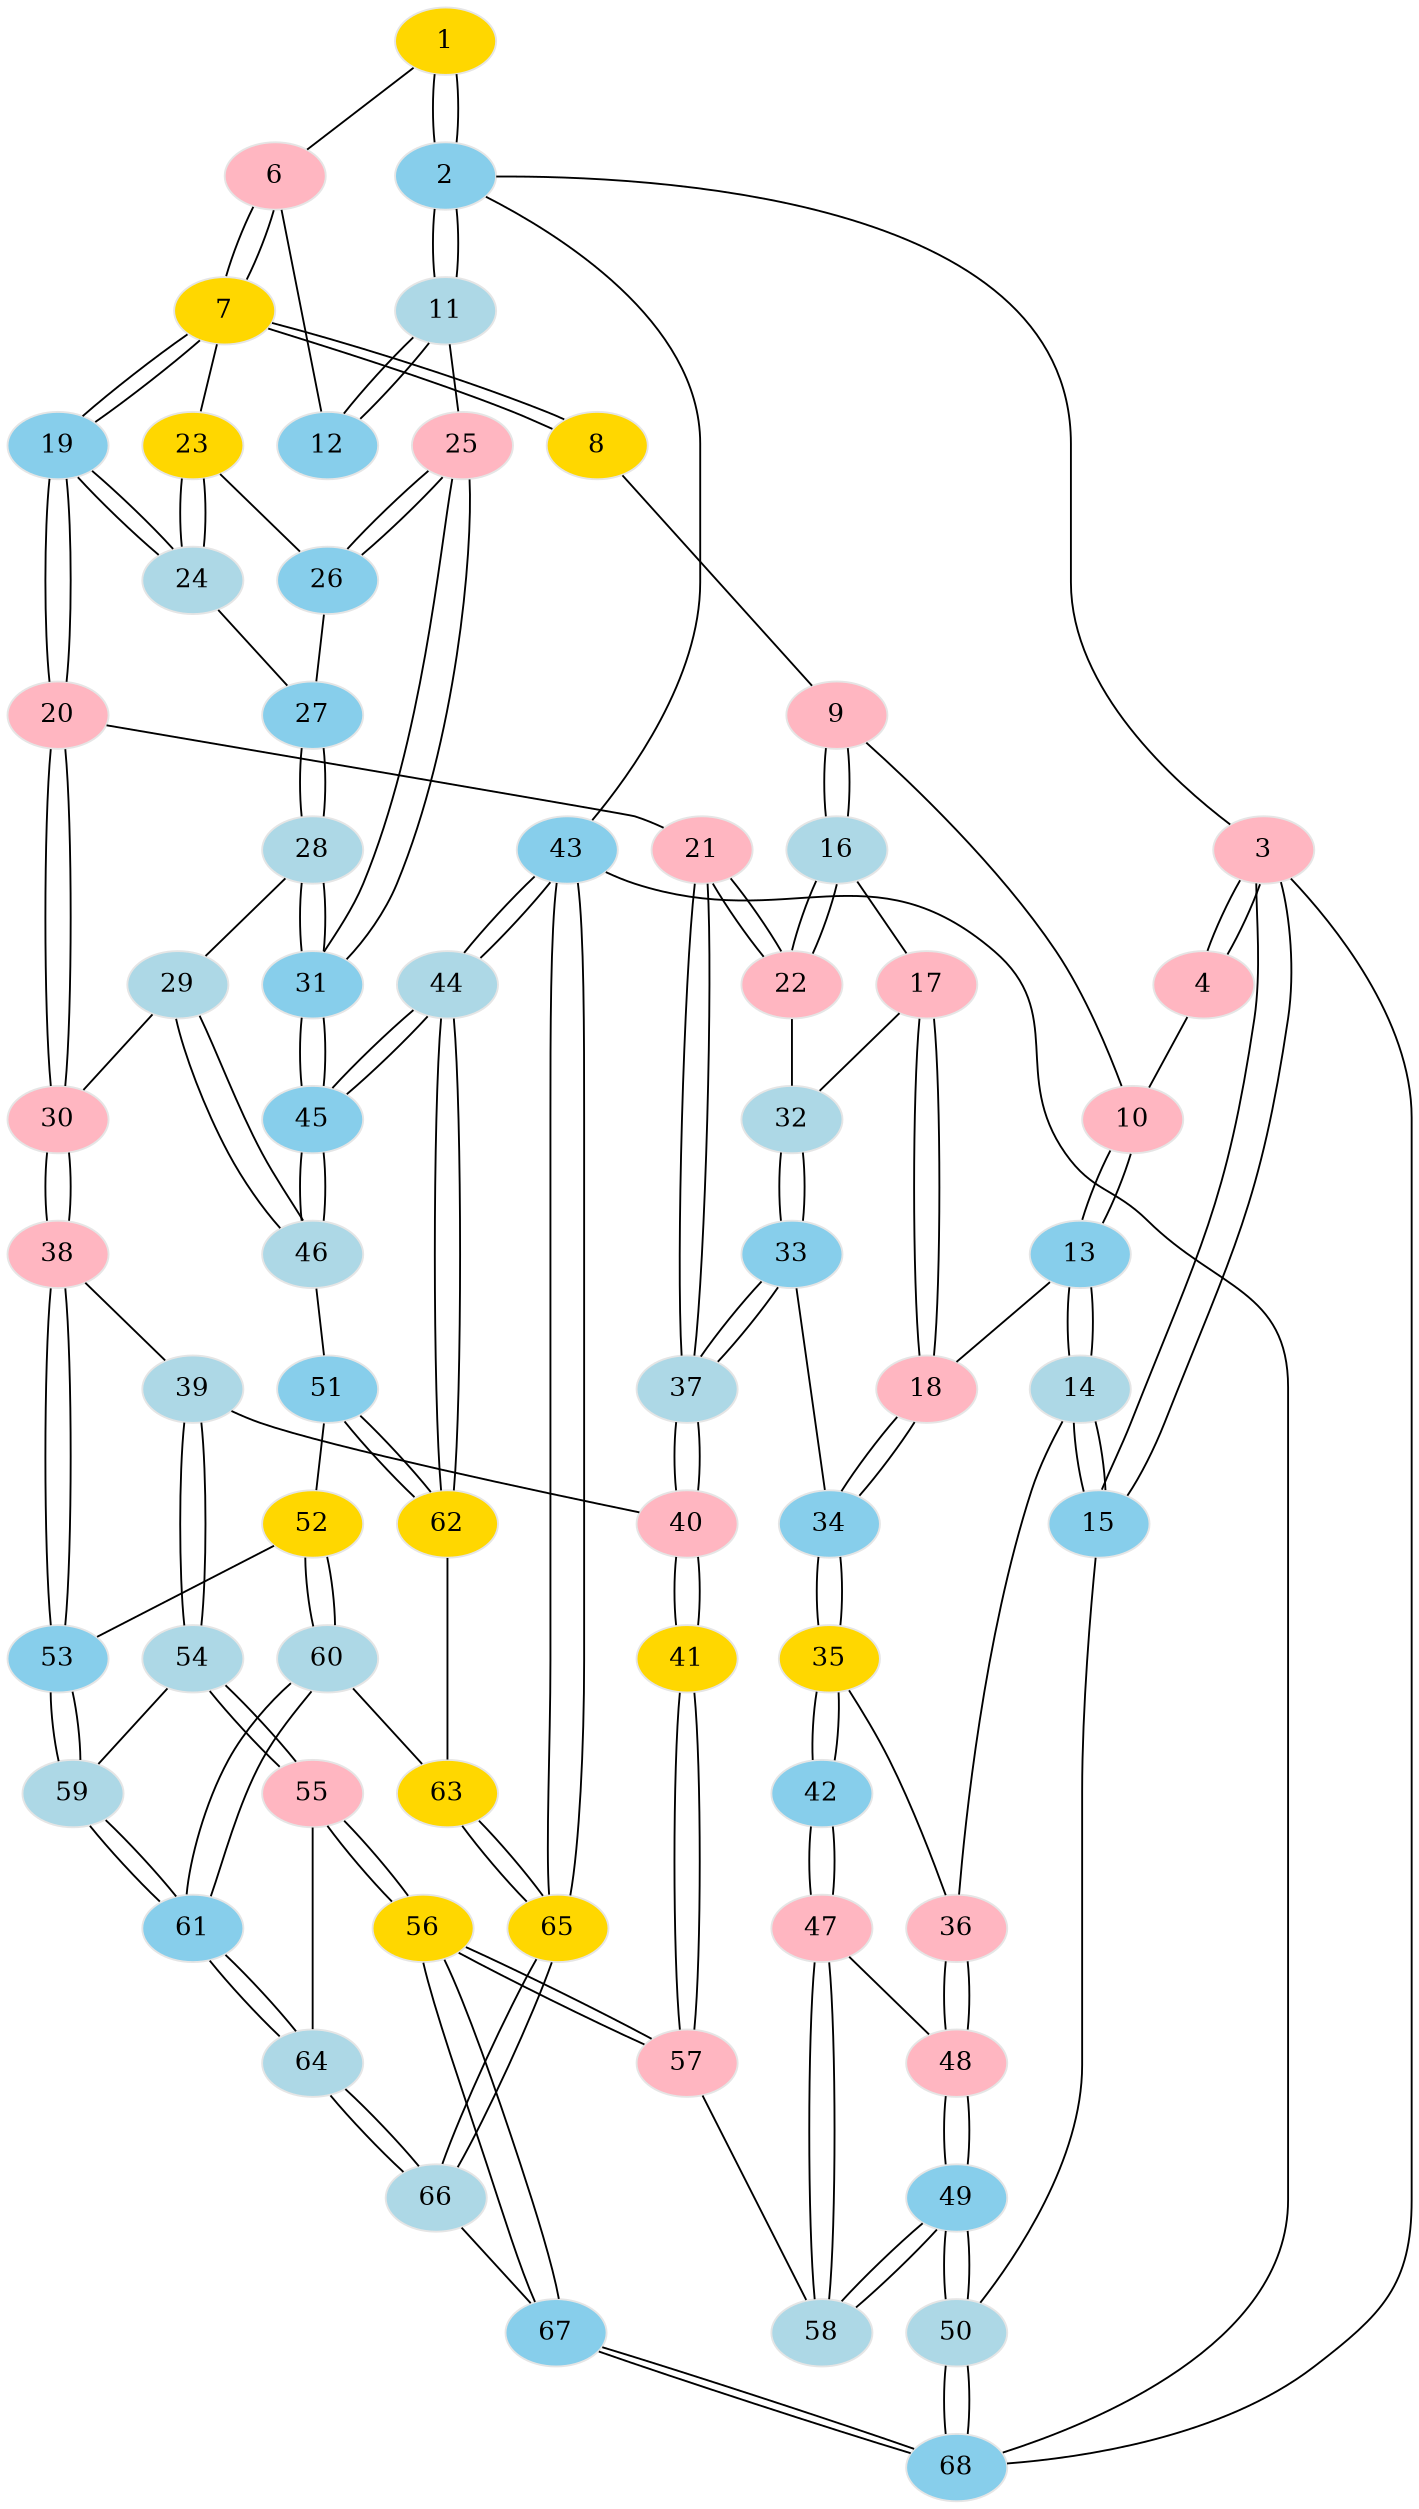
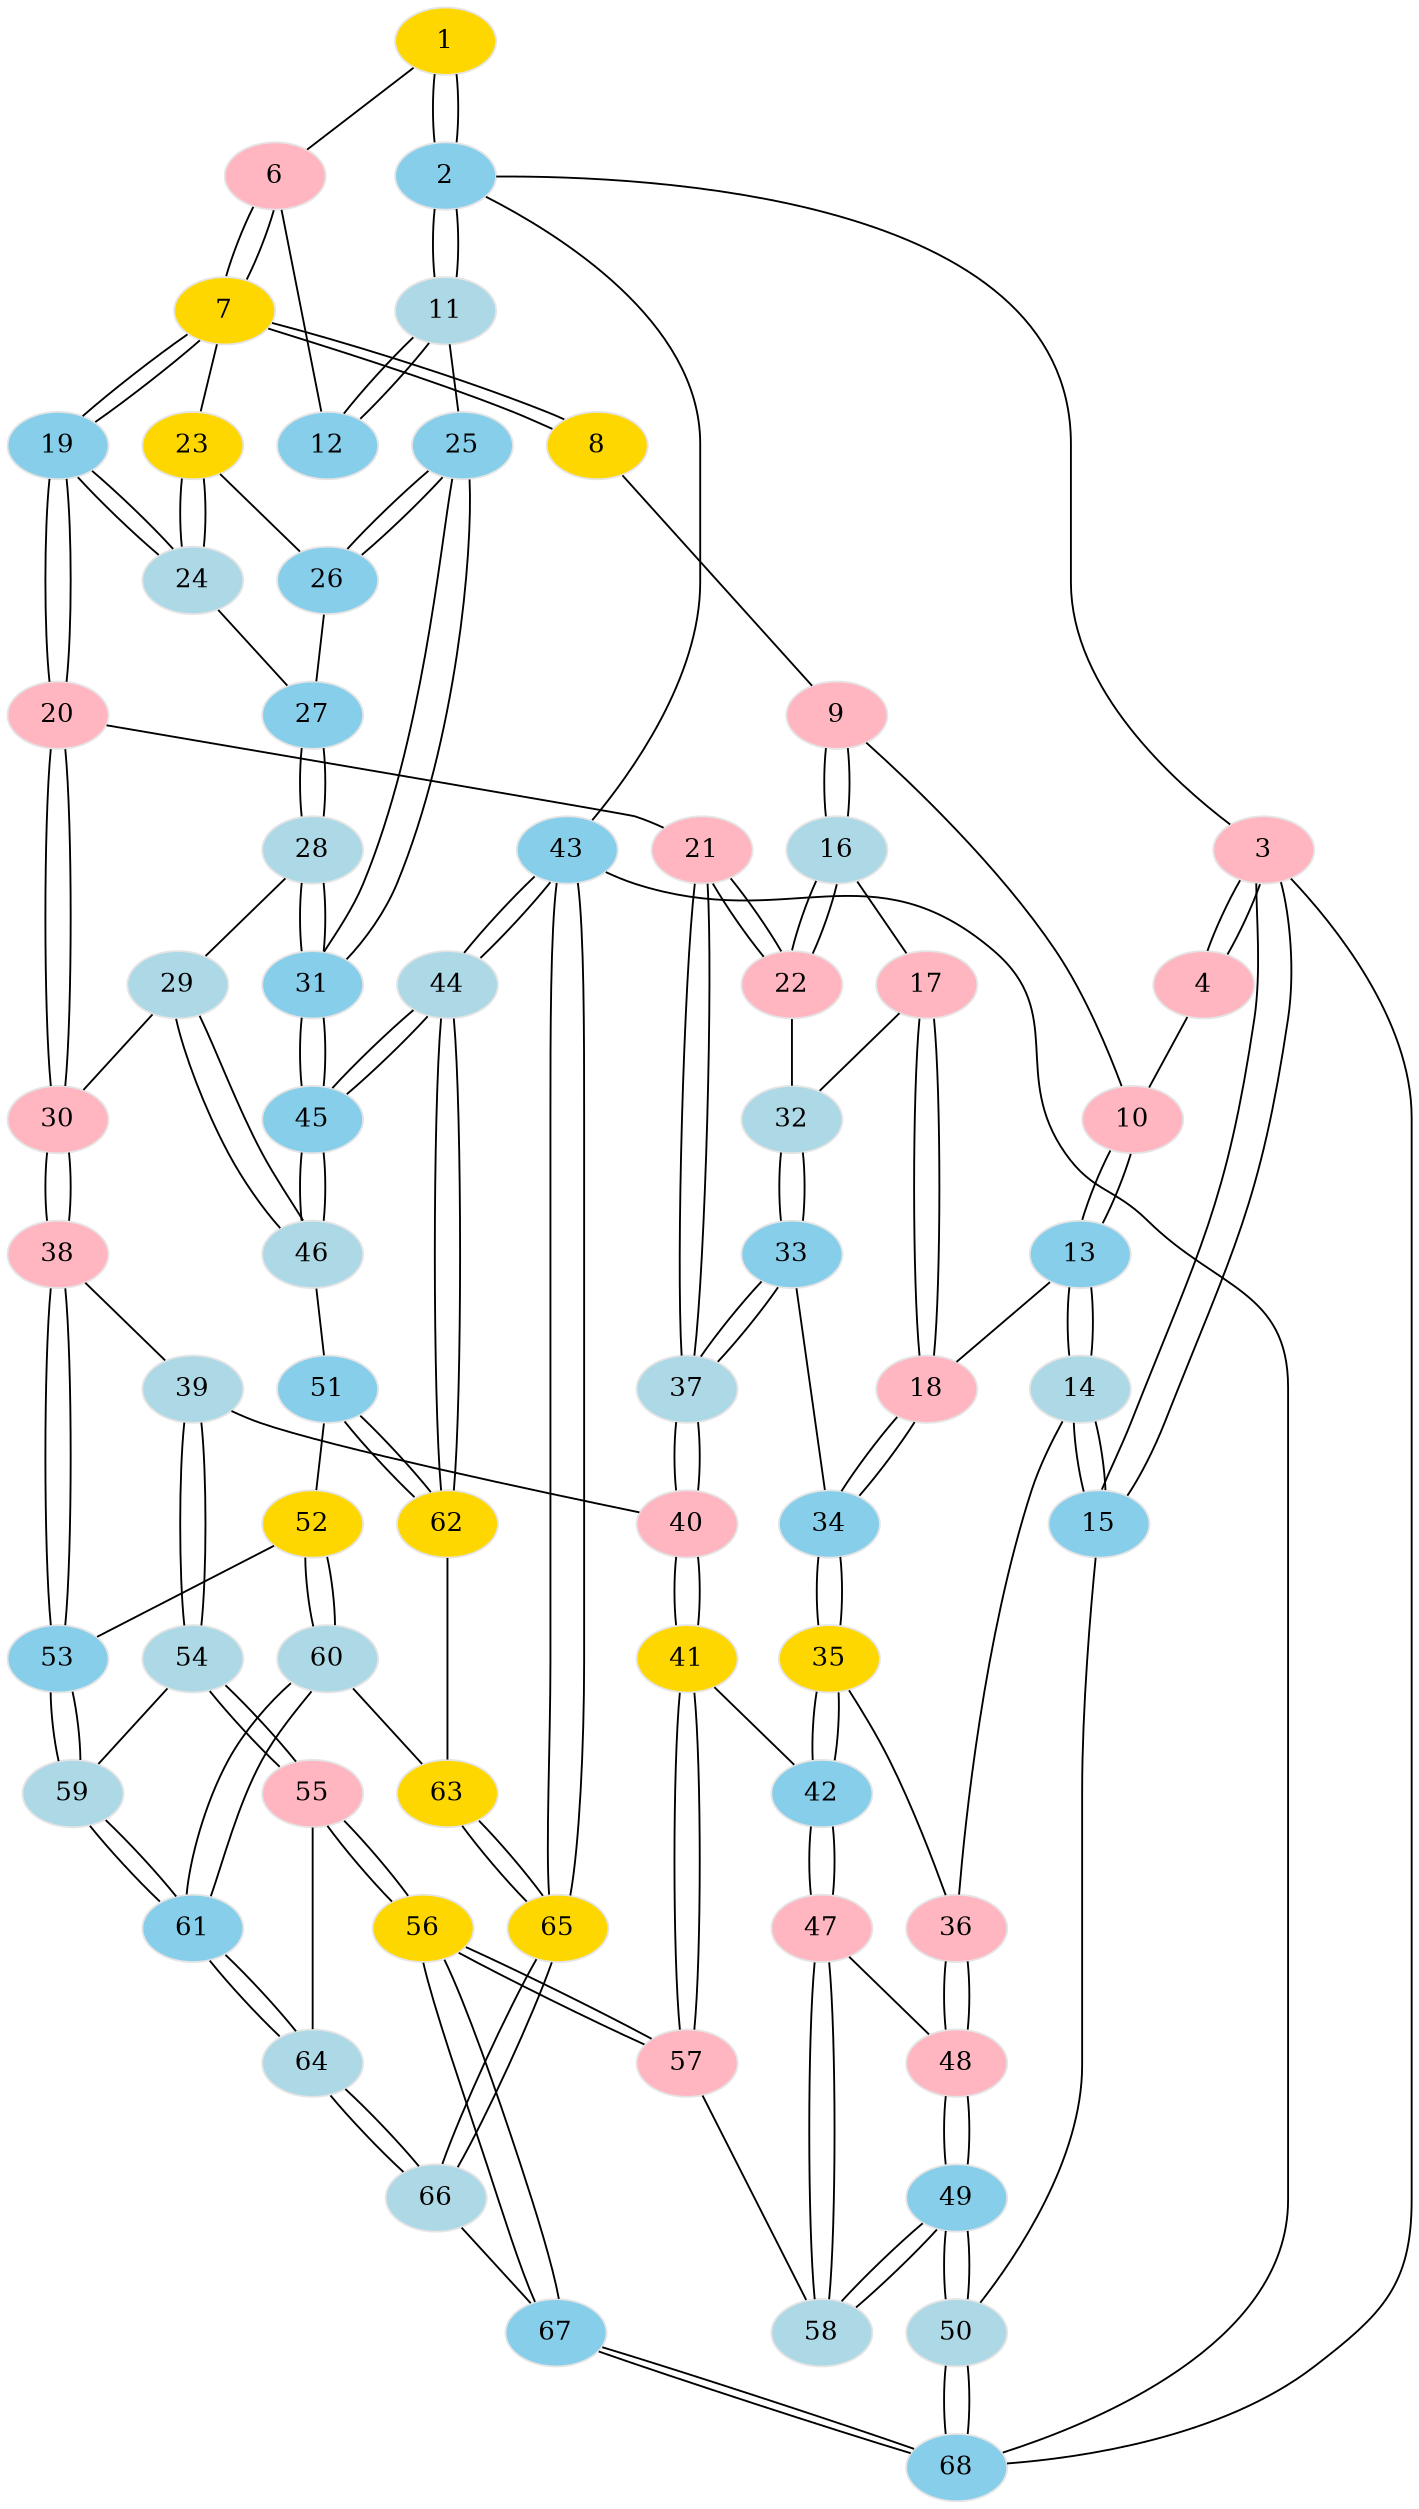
(462, 446) -> (462, 446)
none -> (754, 1726)
